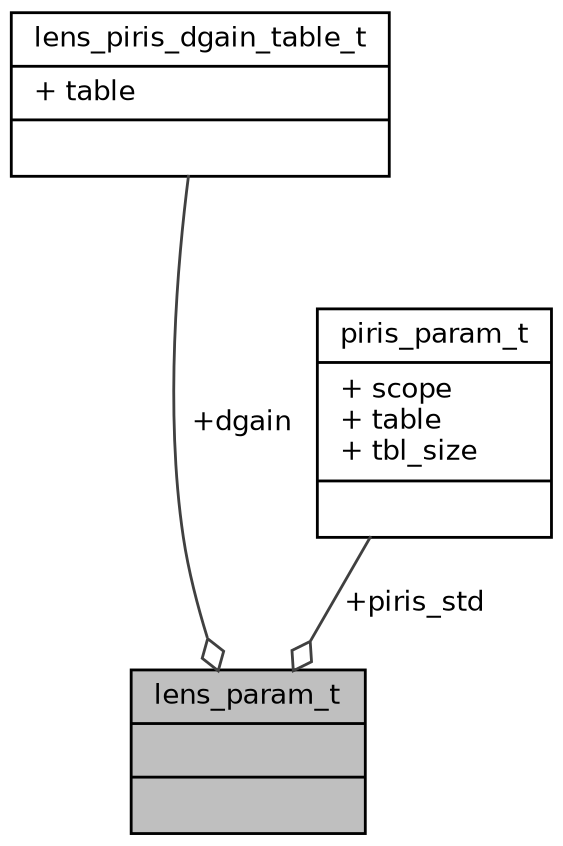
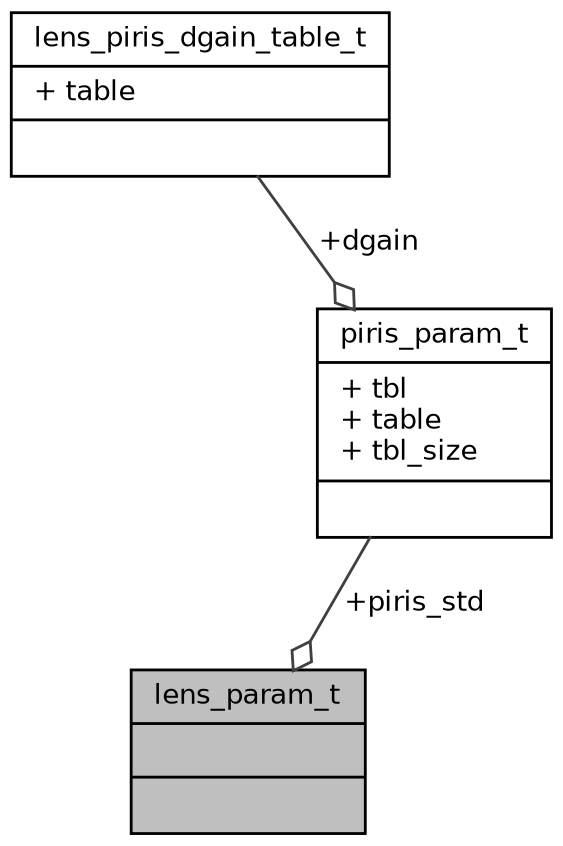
(396, 389) -> (375, 389)
(174, 408) -> (296, 229)
